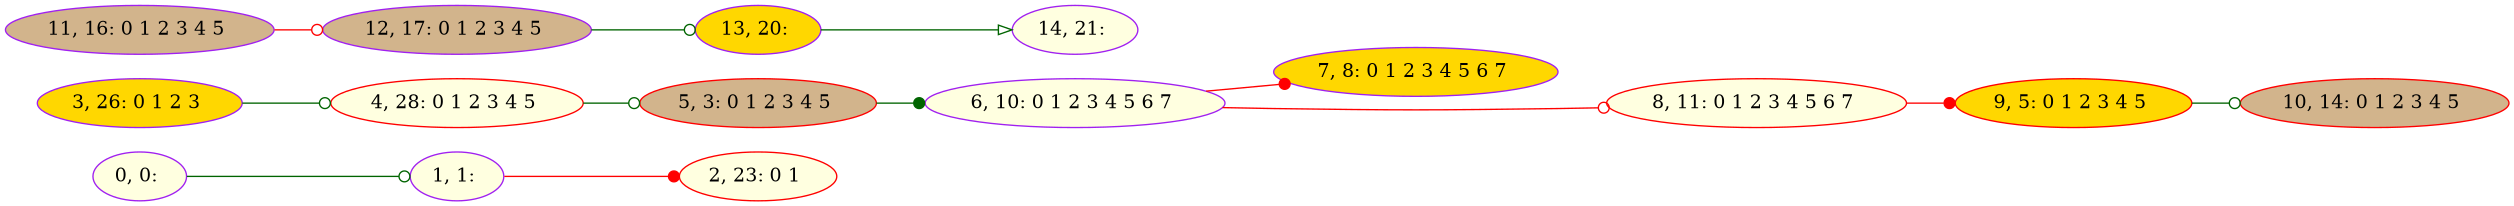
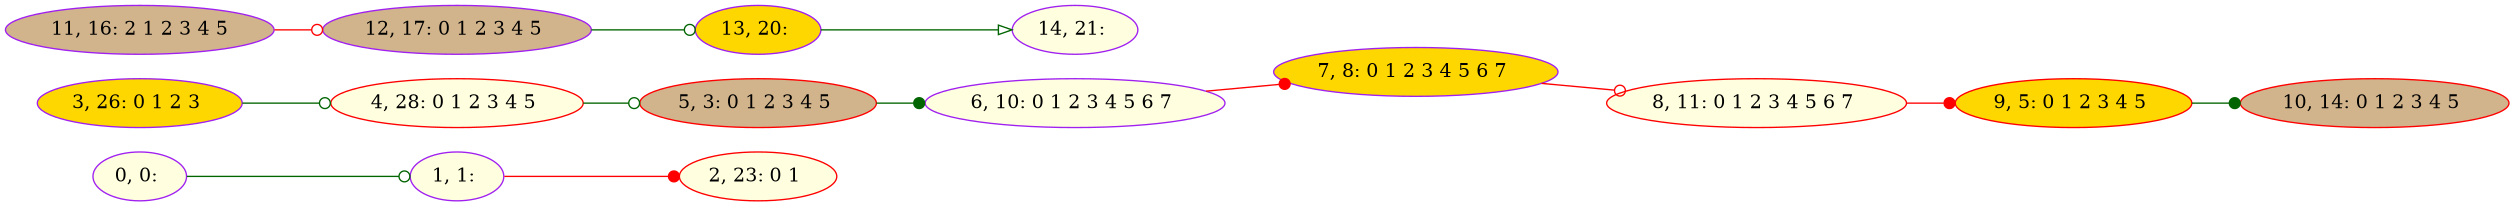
(140, 30) -> (140, 30)
(2211, 103) -> (2211, 103)
(1410, 110) -> (1578, 87)
